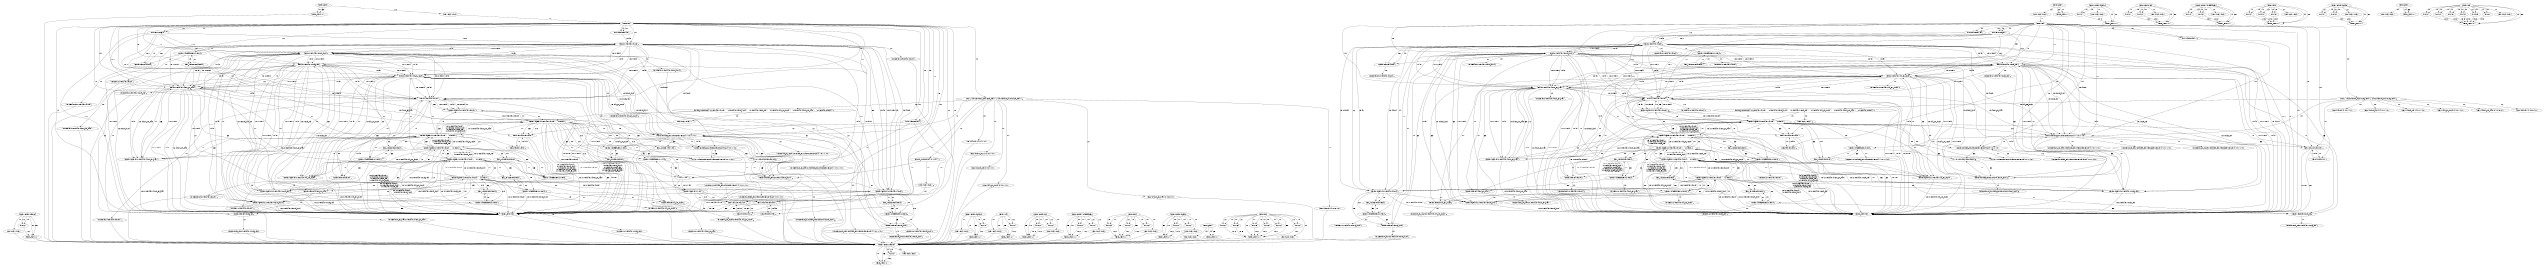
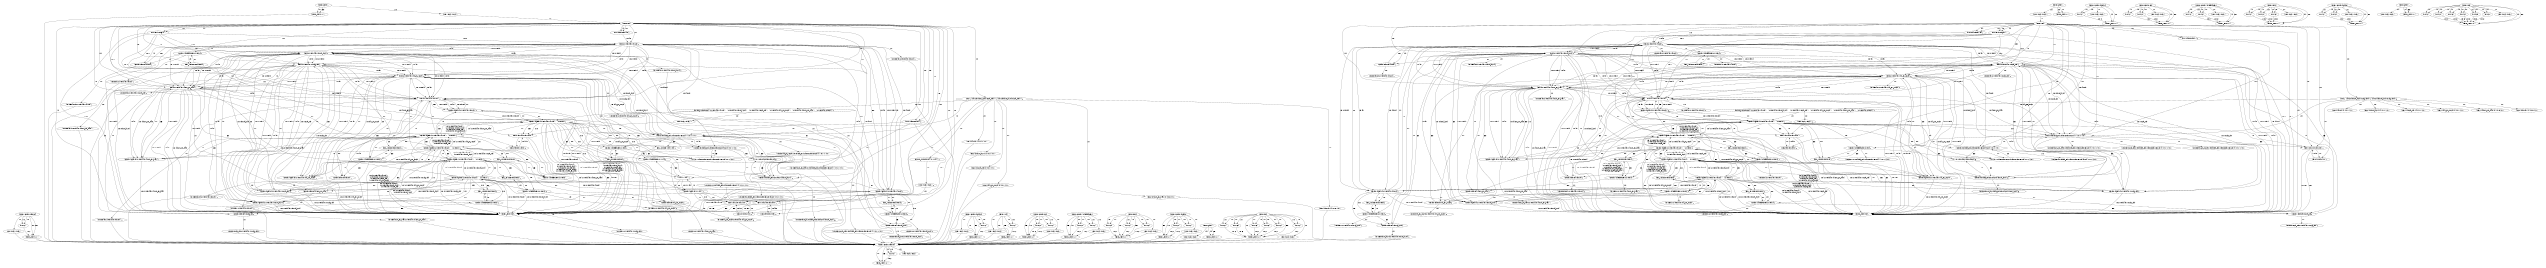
(807, 174) -> (691, 184)
